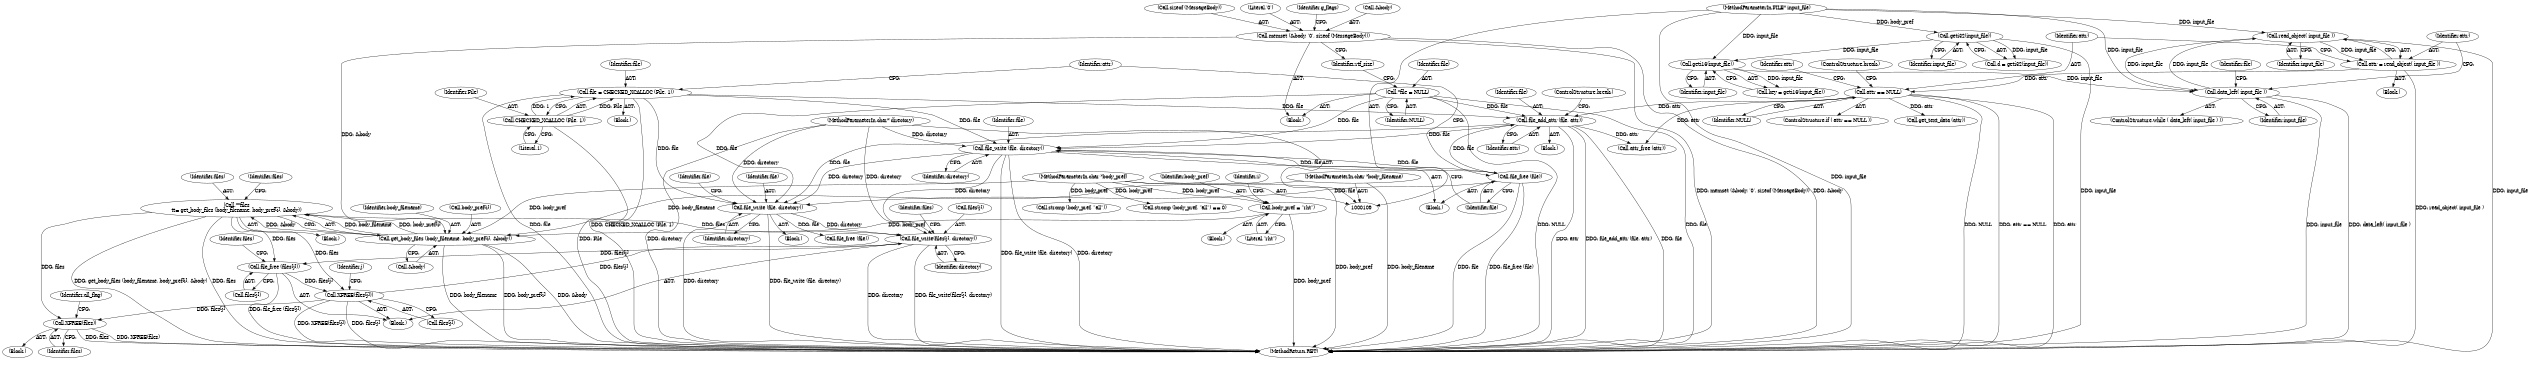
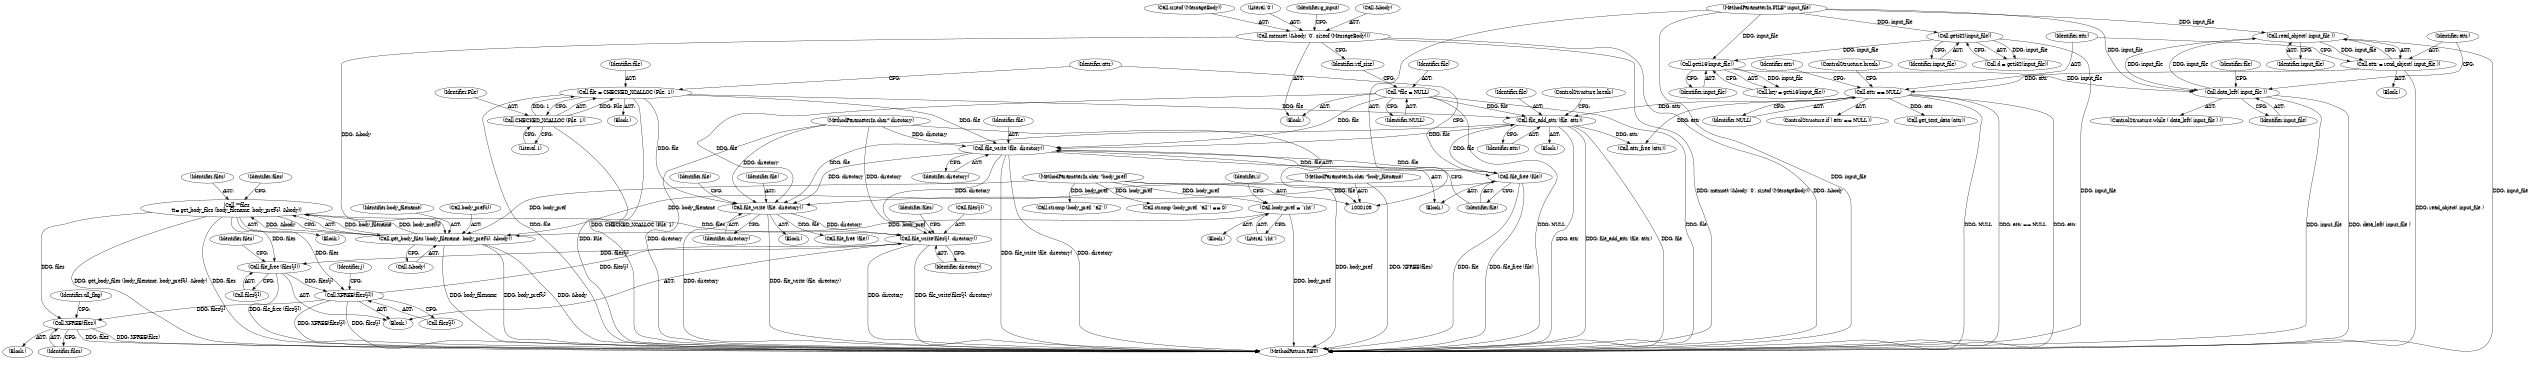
(1318, 8) -> (1318, 8)
(1895, 22) -> (1895, 22)
(1185, 177) -> none
(1411, 268) -> (1411, 268)
